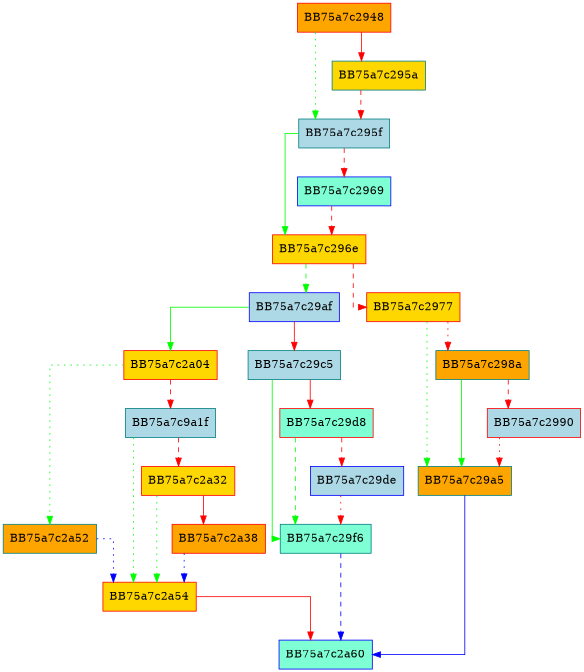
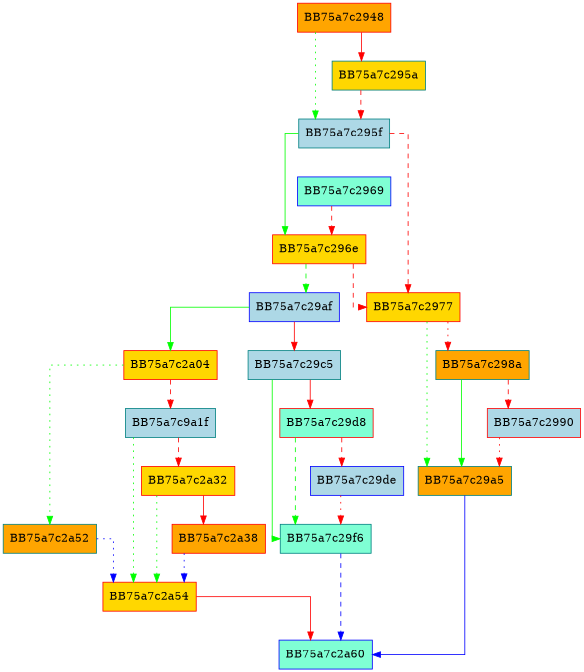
(344, 158) -> (408, 200)
